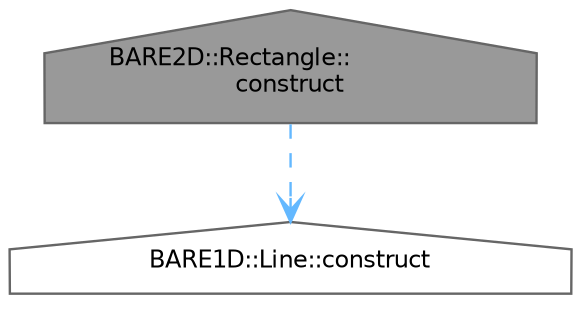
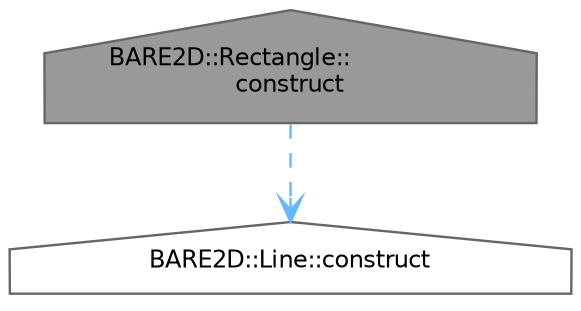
(291, 262) -> (291, 262)
